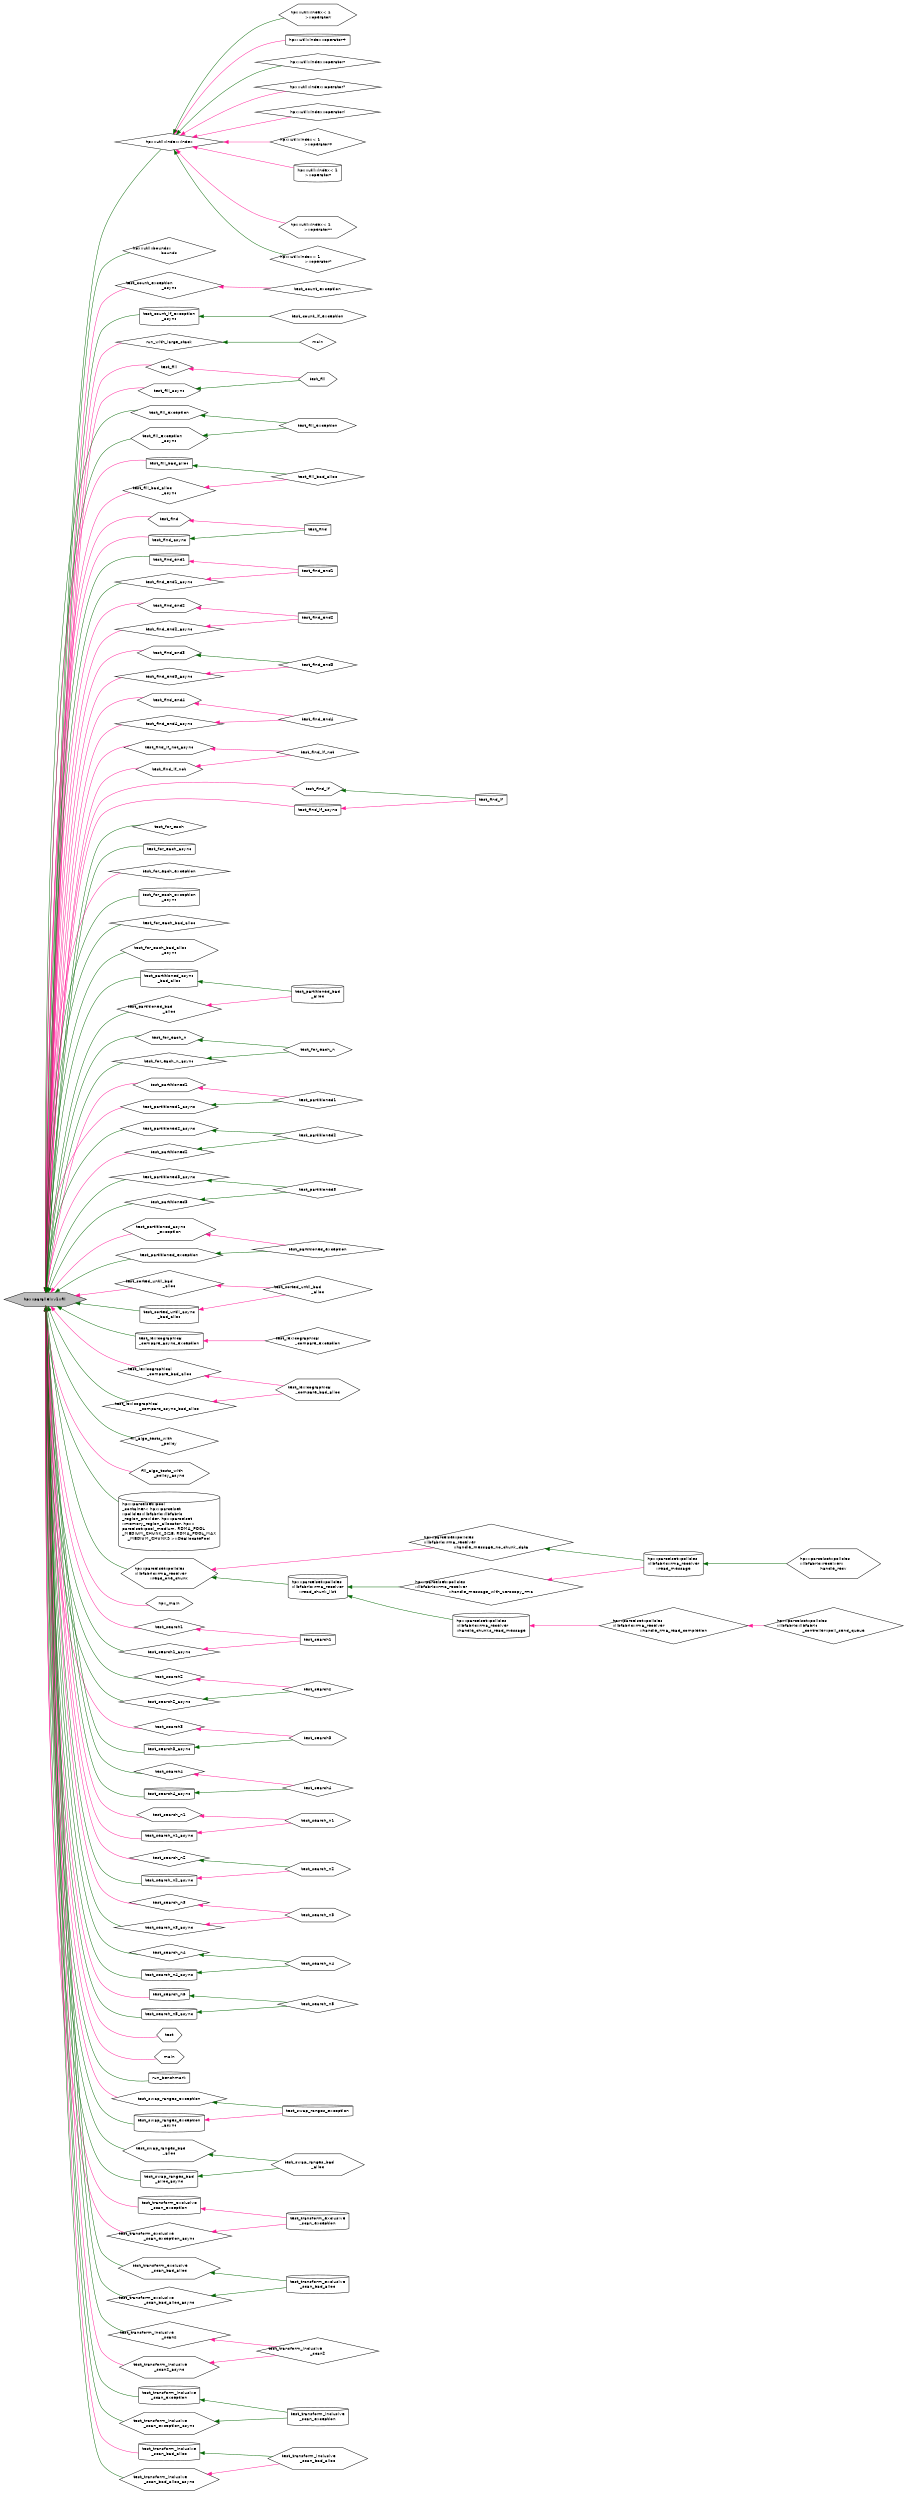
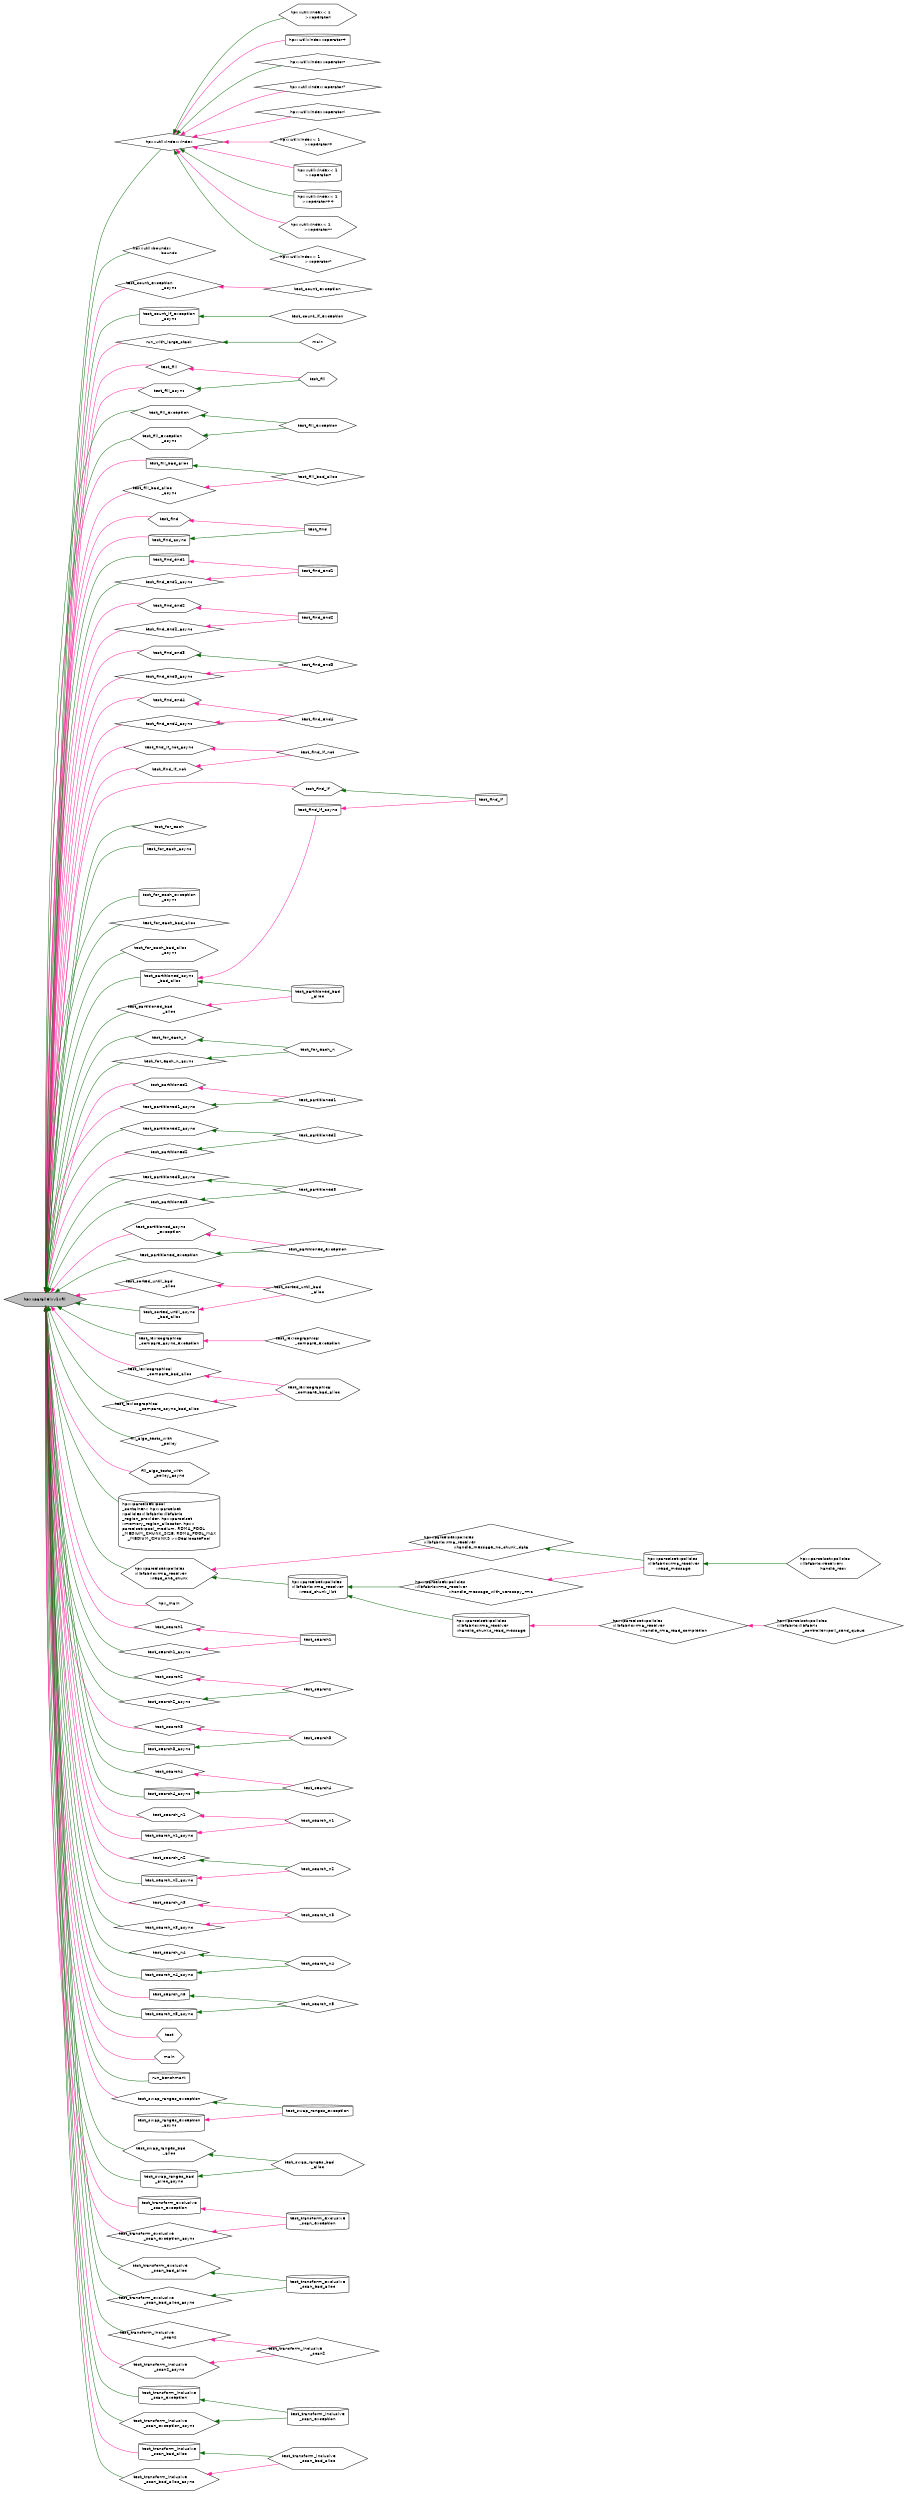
none -> (318, 199)
(87, 852) -> (280, 913)
(169, 871) -> none
(54, 1731) -> none
